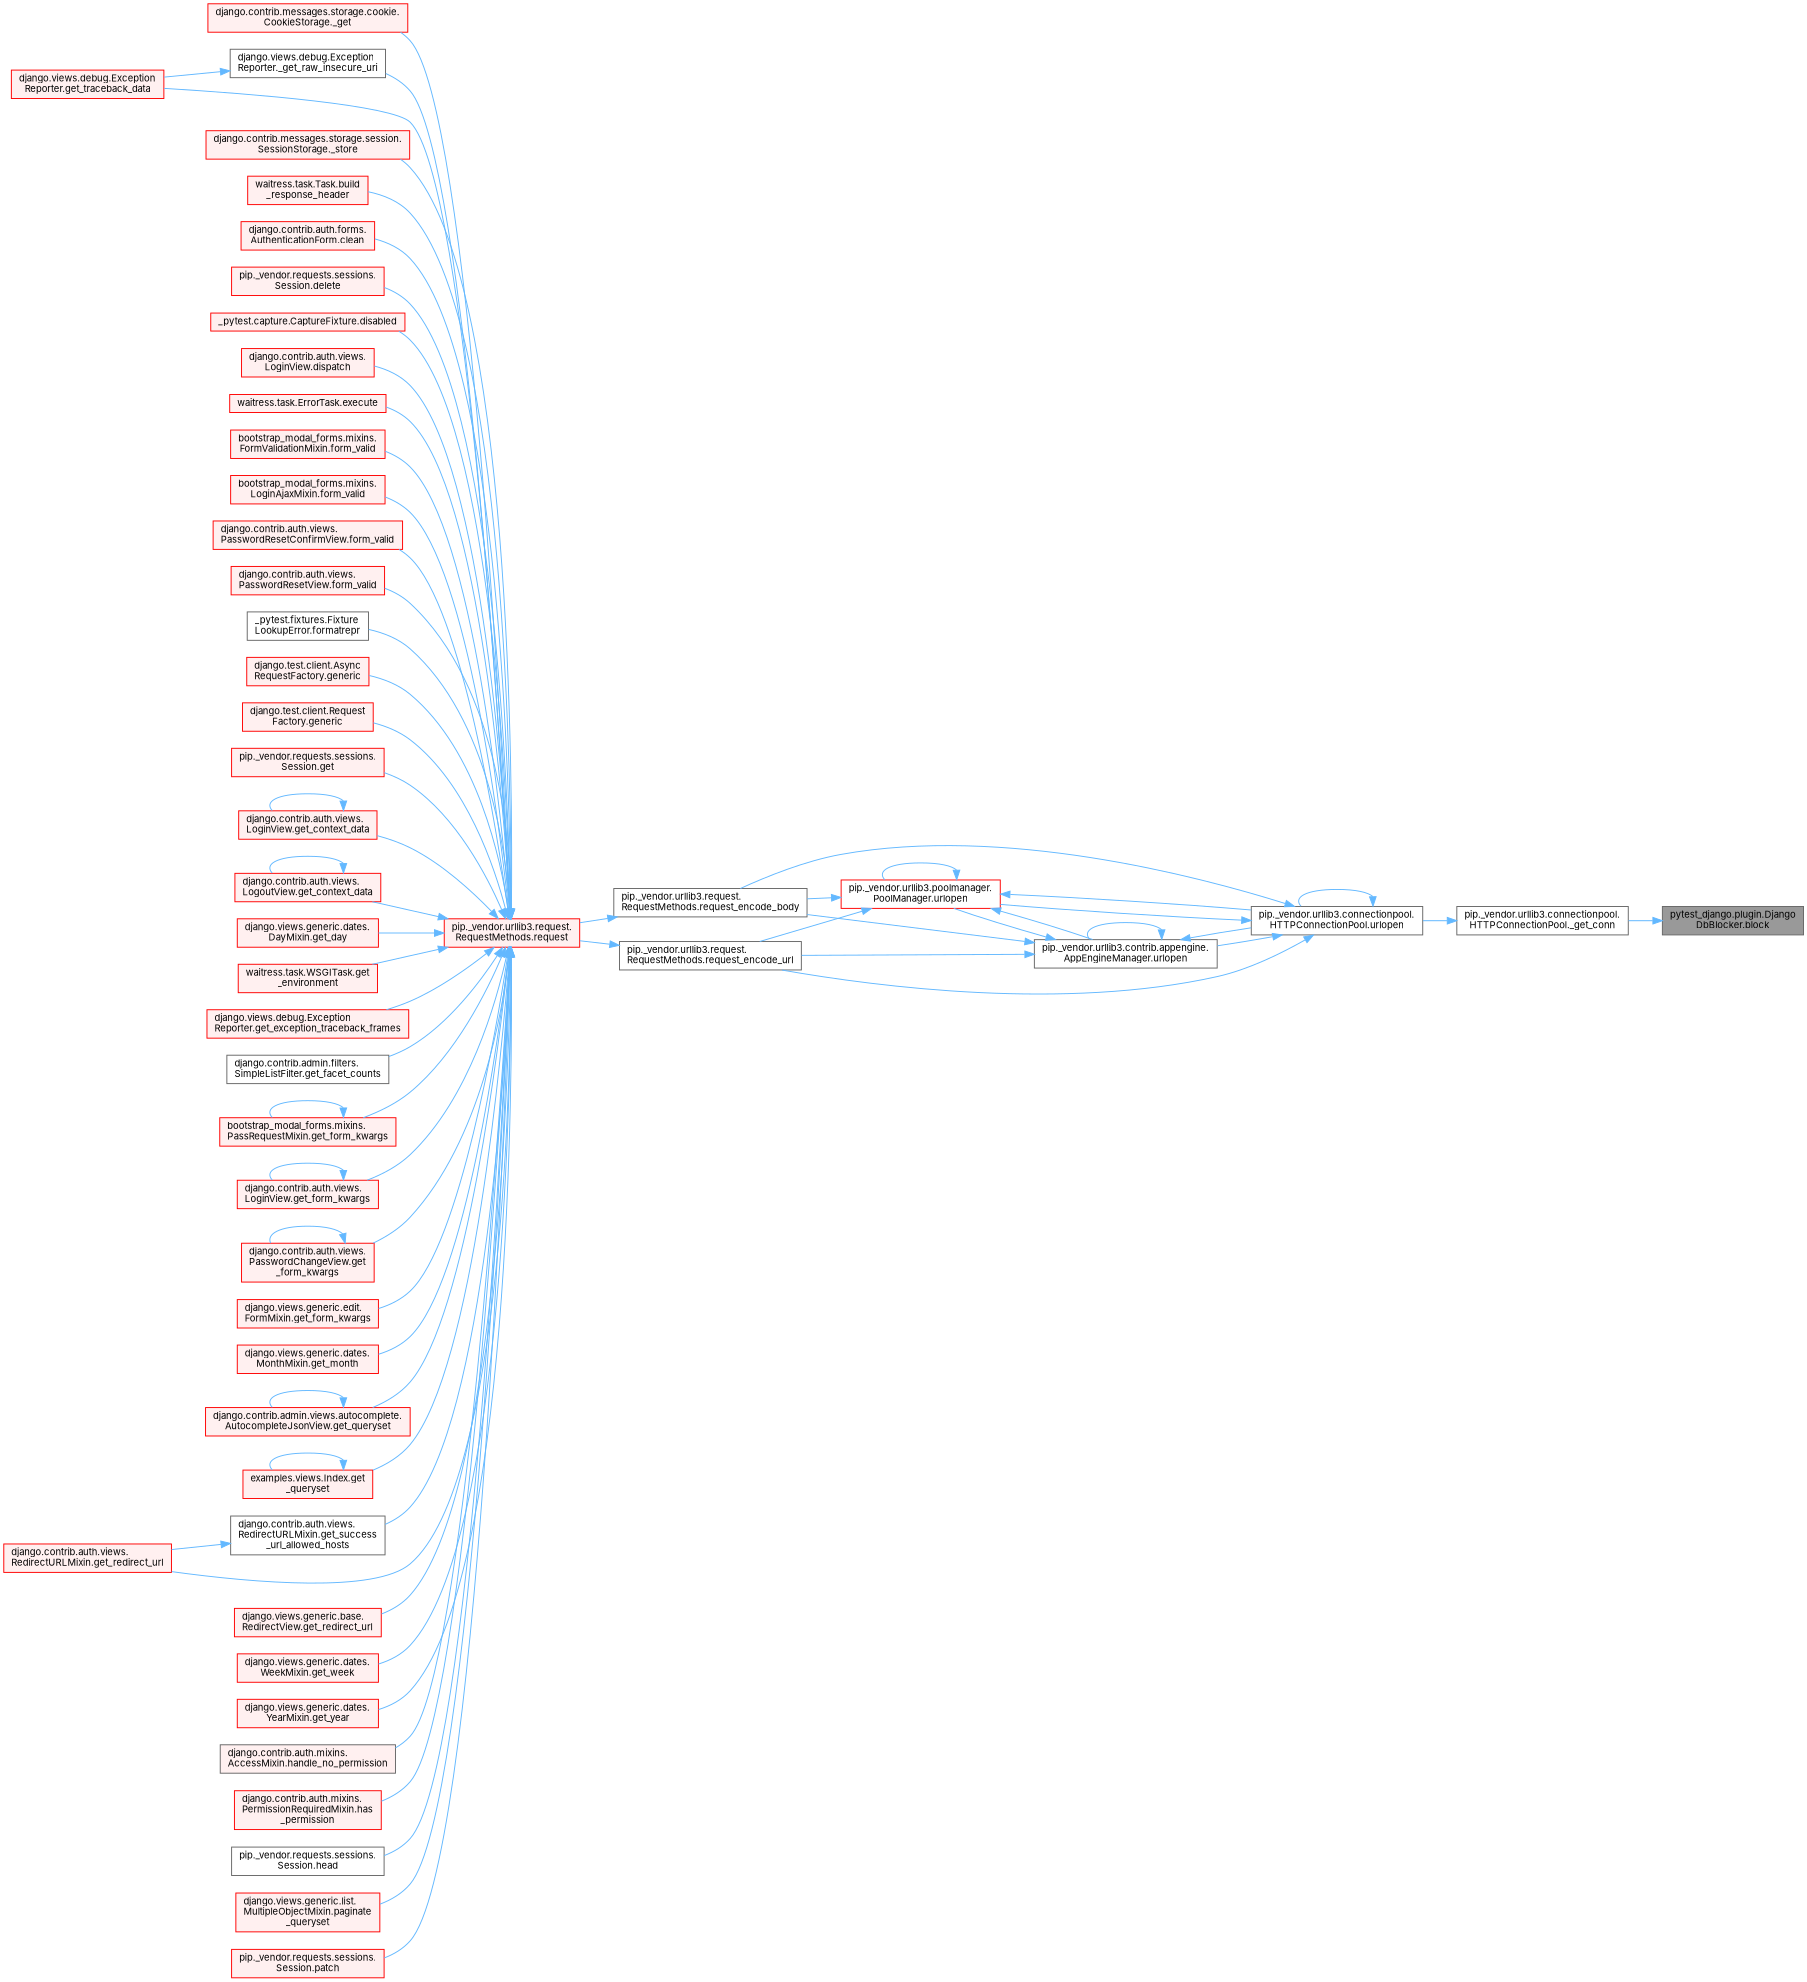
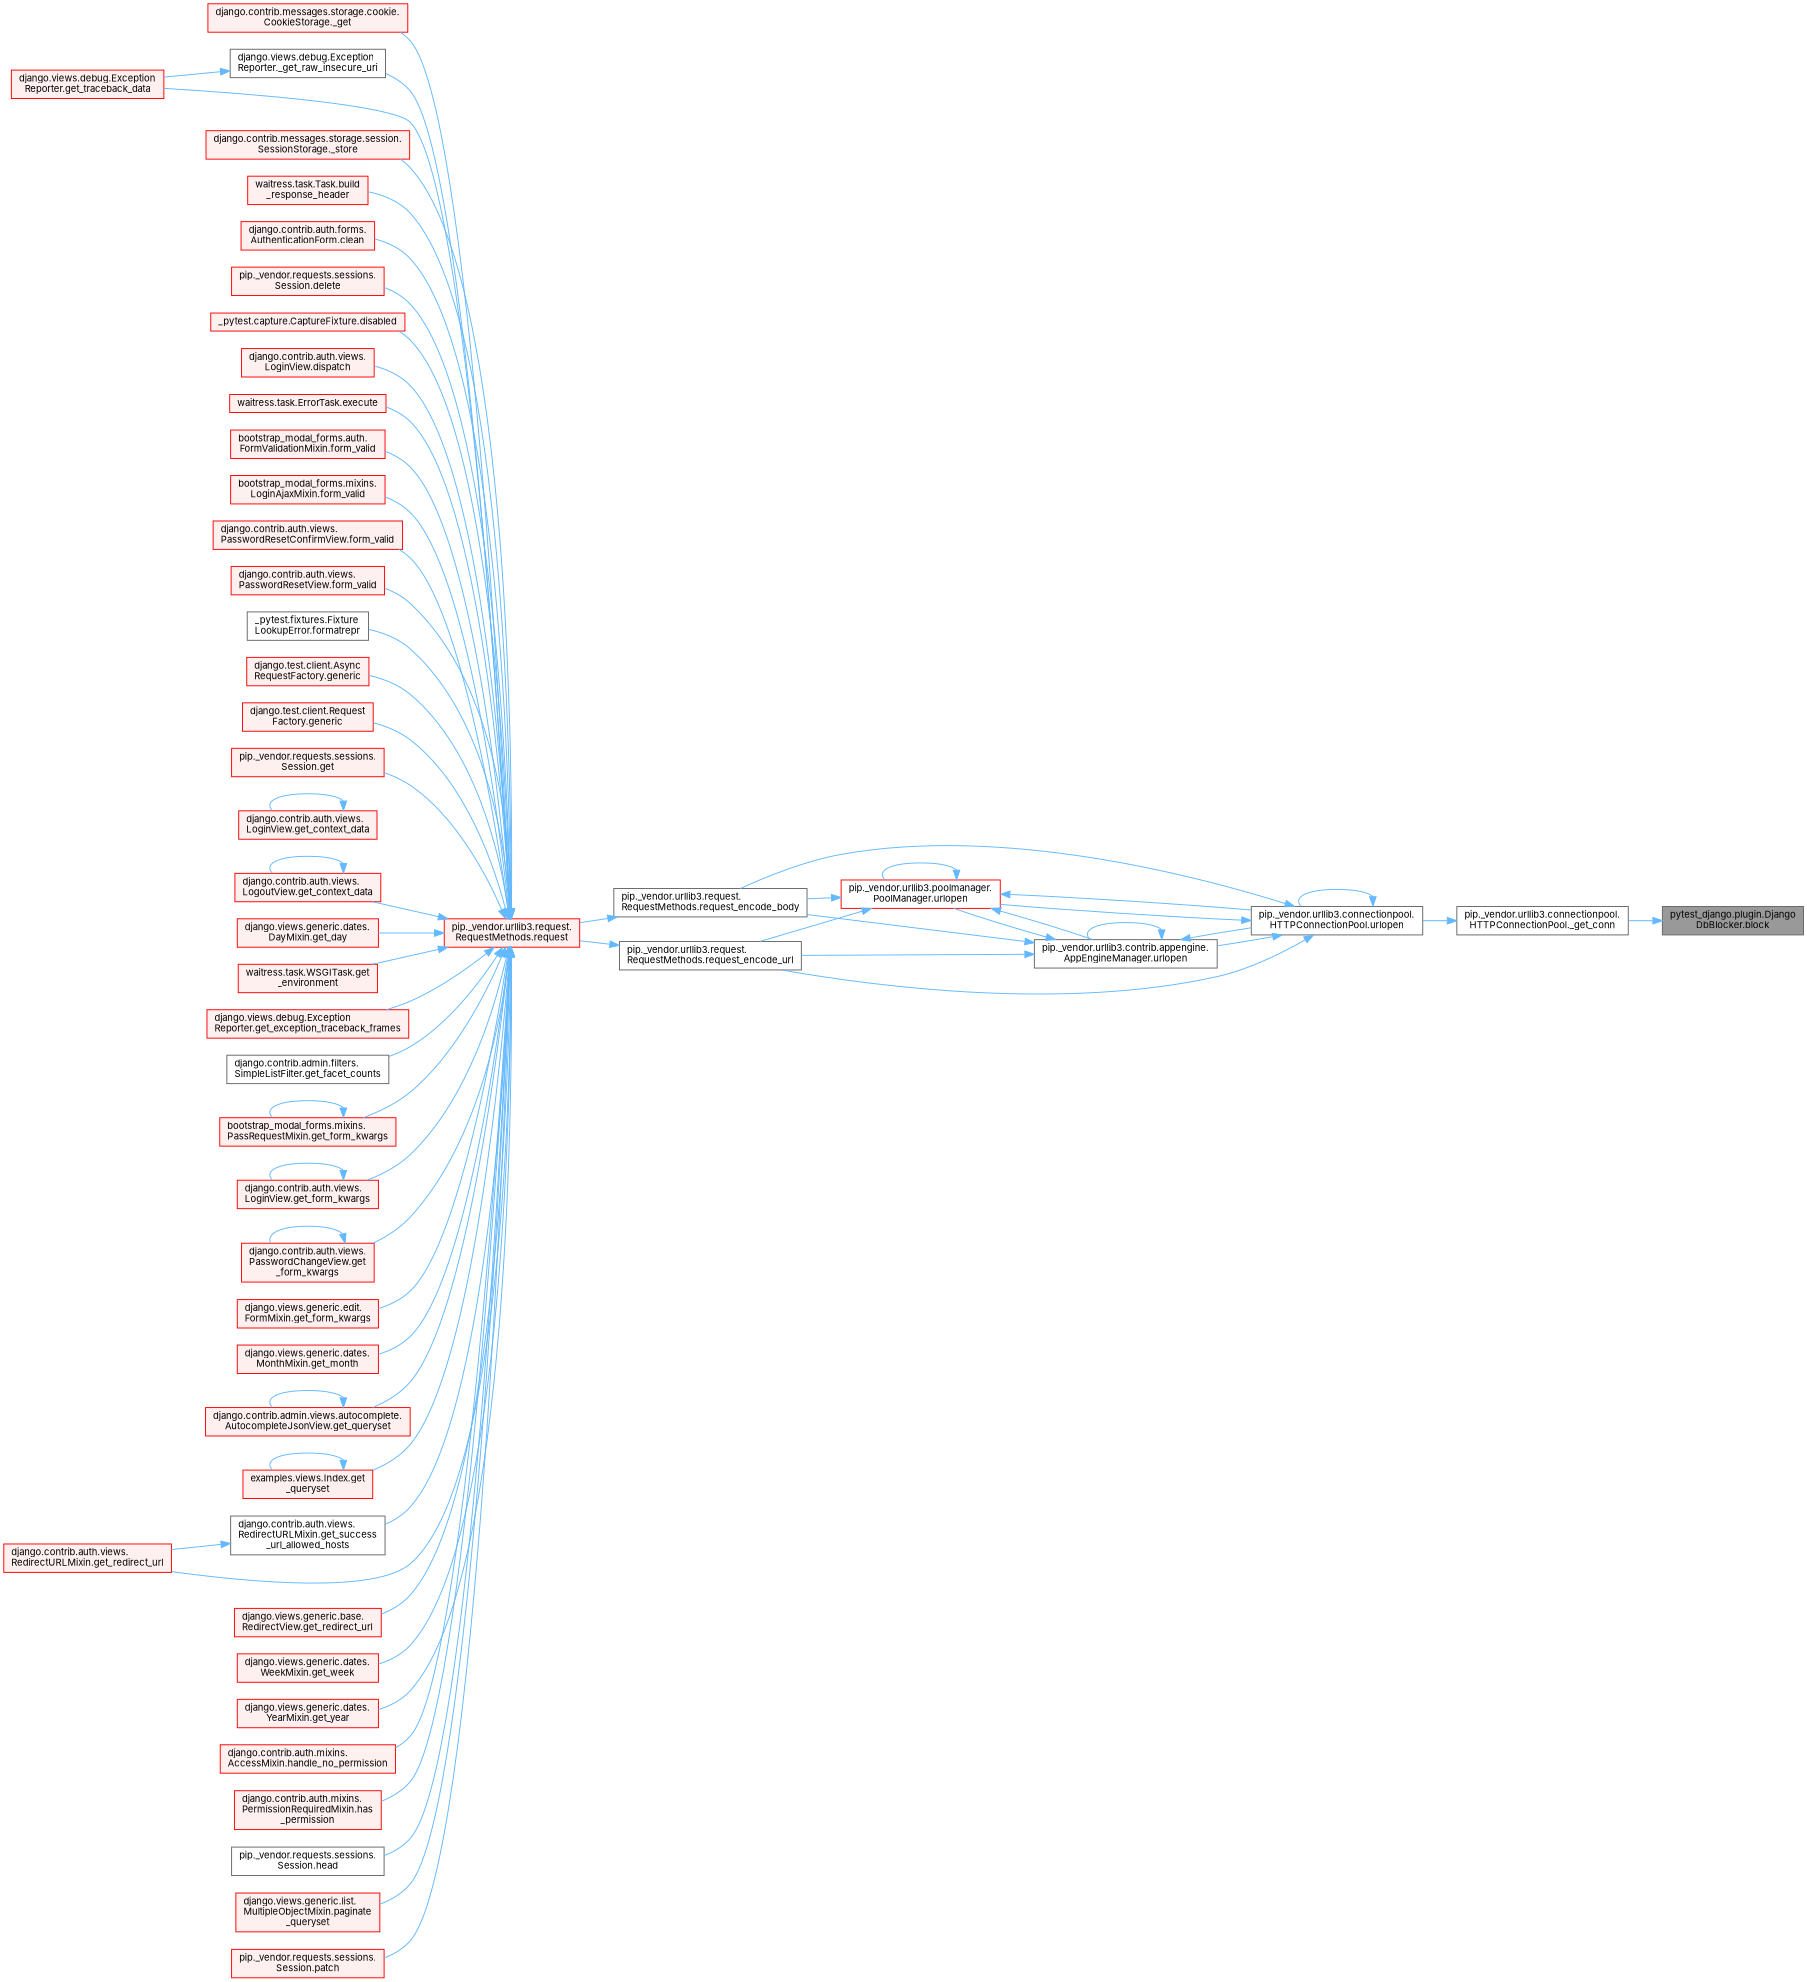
(308, 444) -> (308, 444)
(439, 866) -> none
(308, 1759) -> (308, 1759)
